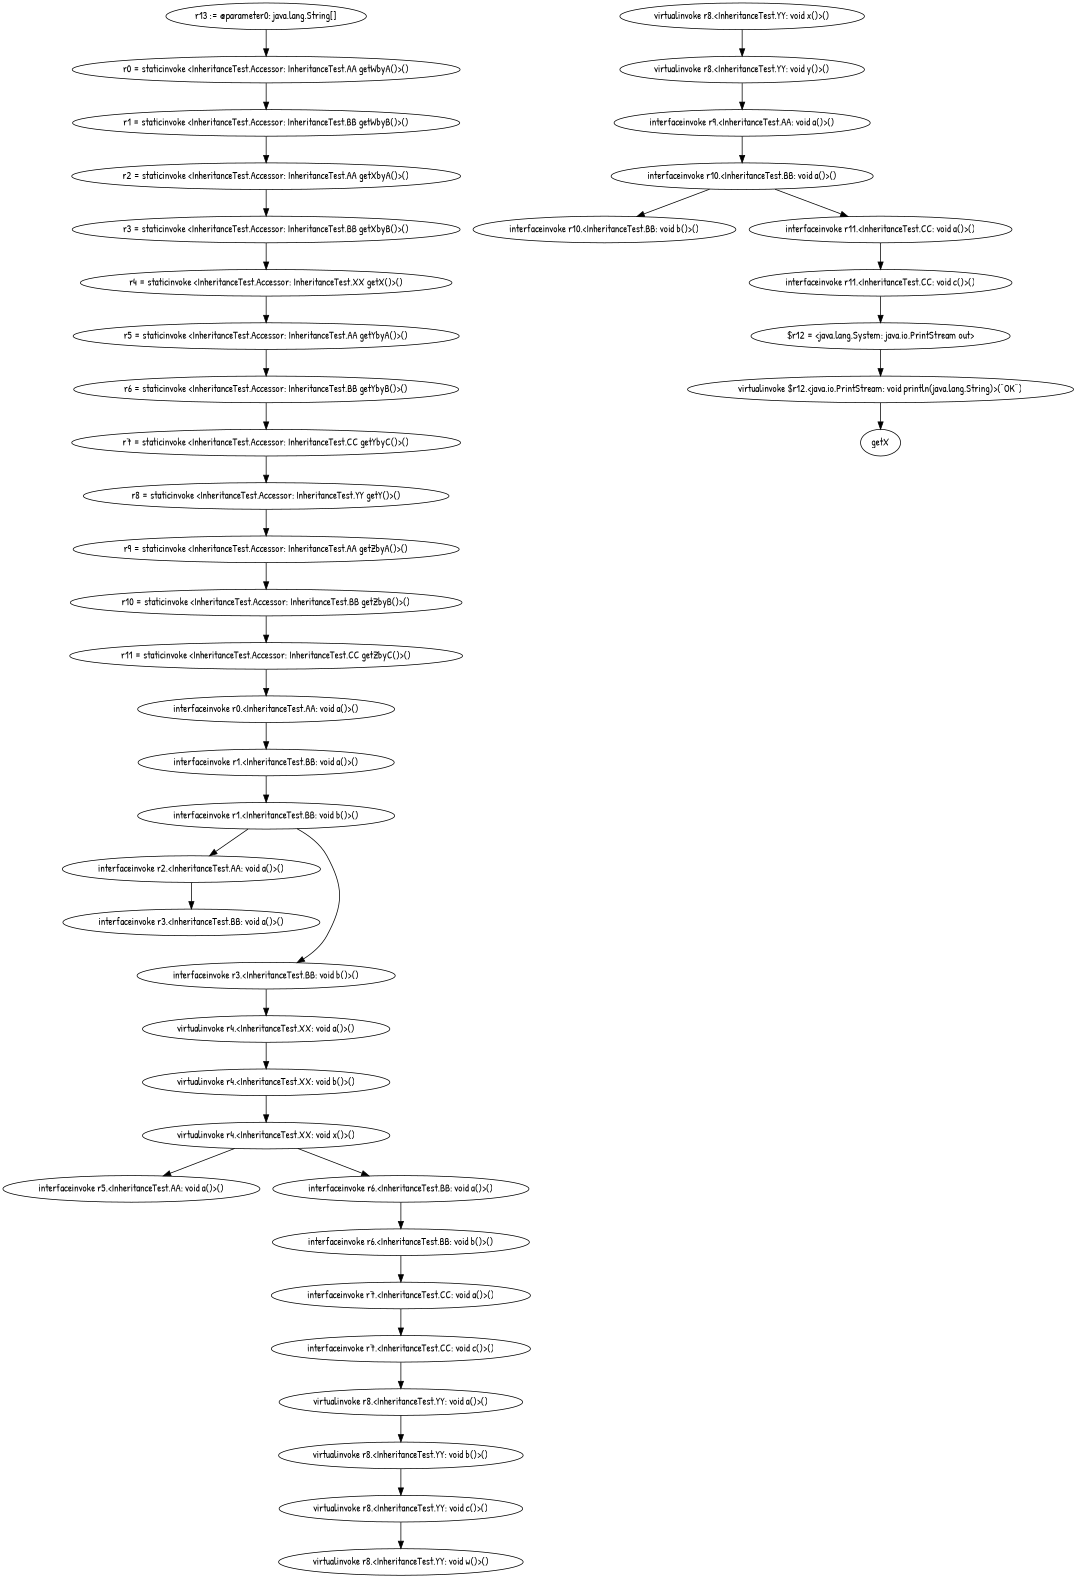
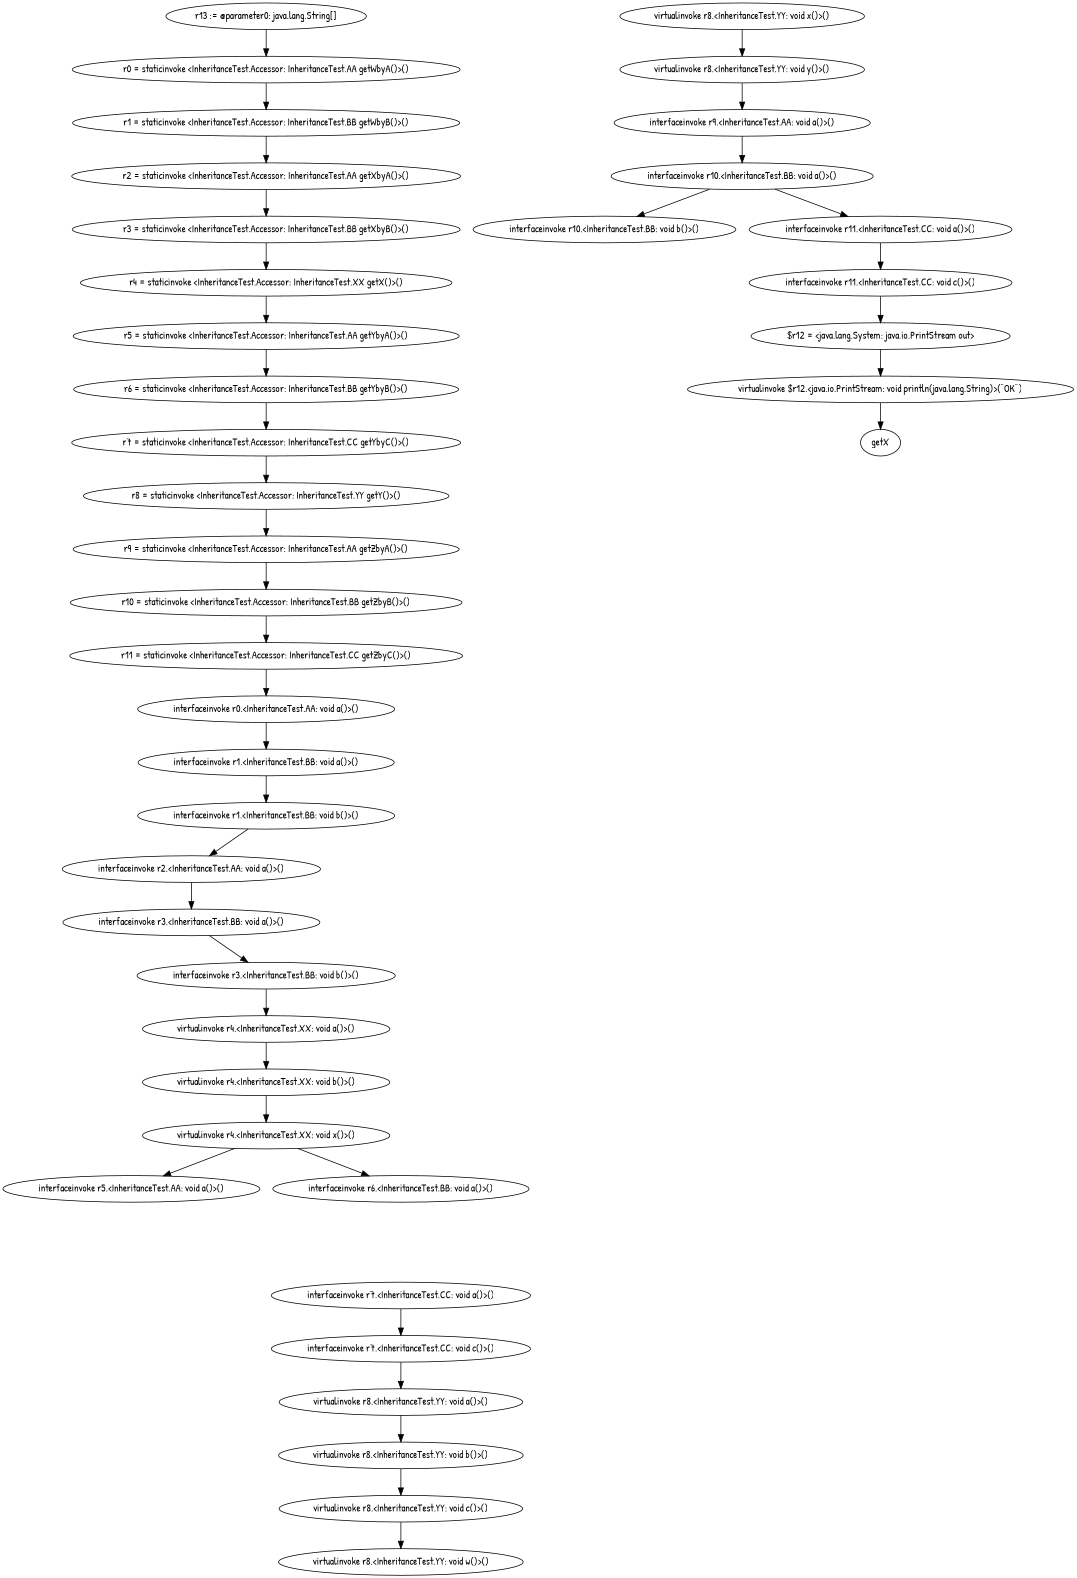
(339, 892) -> (226, 947)
(401, 1242) -> none
